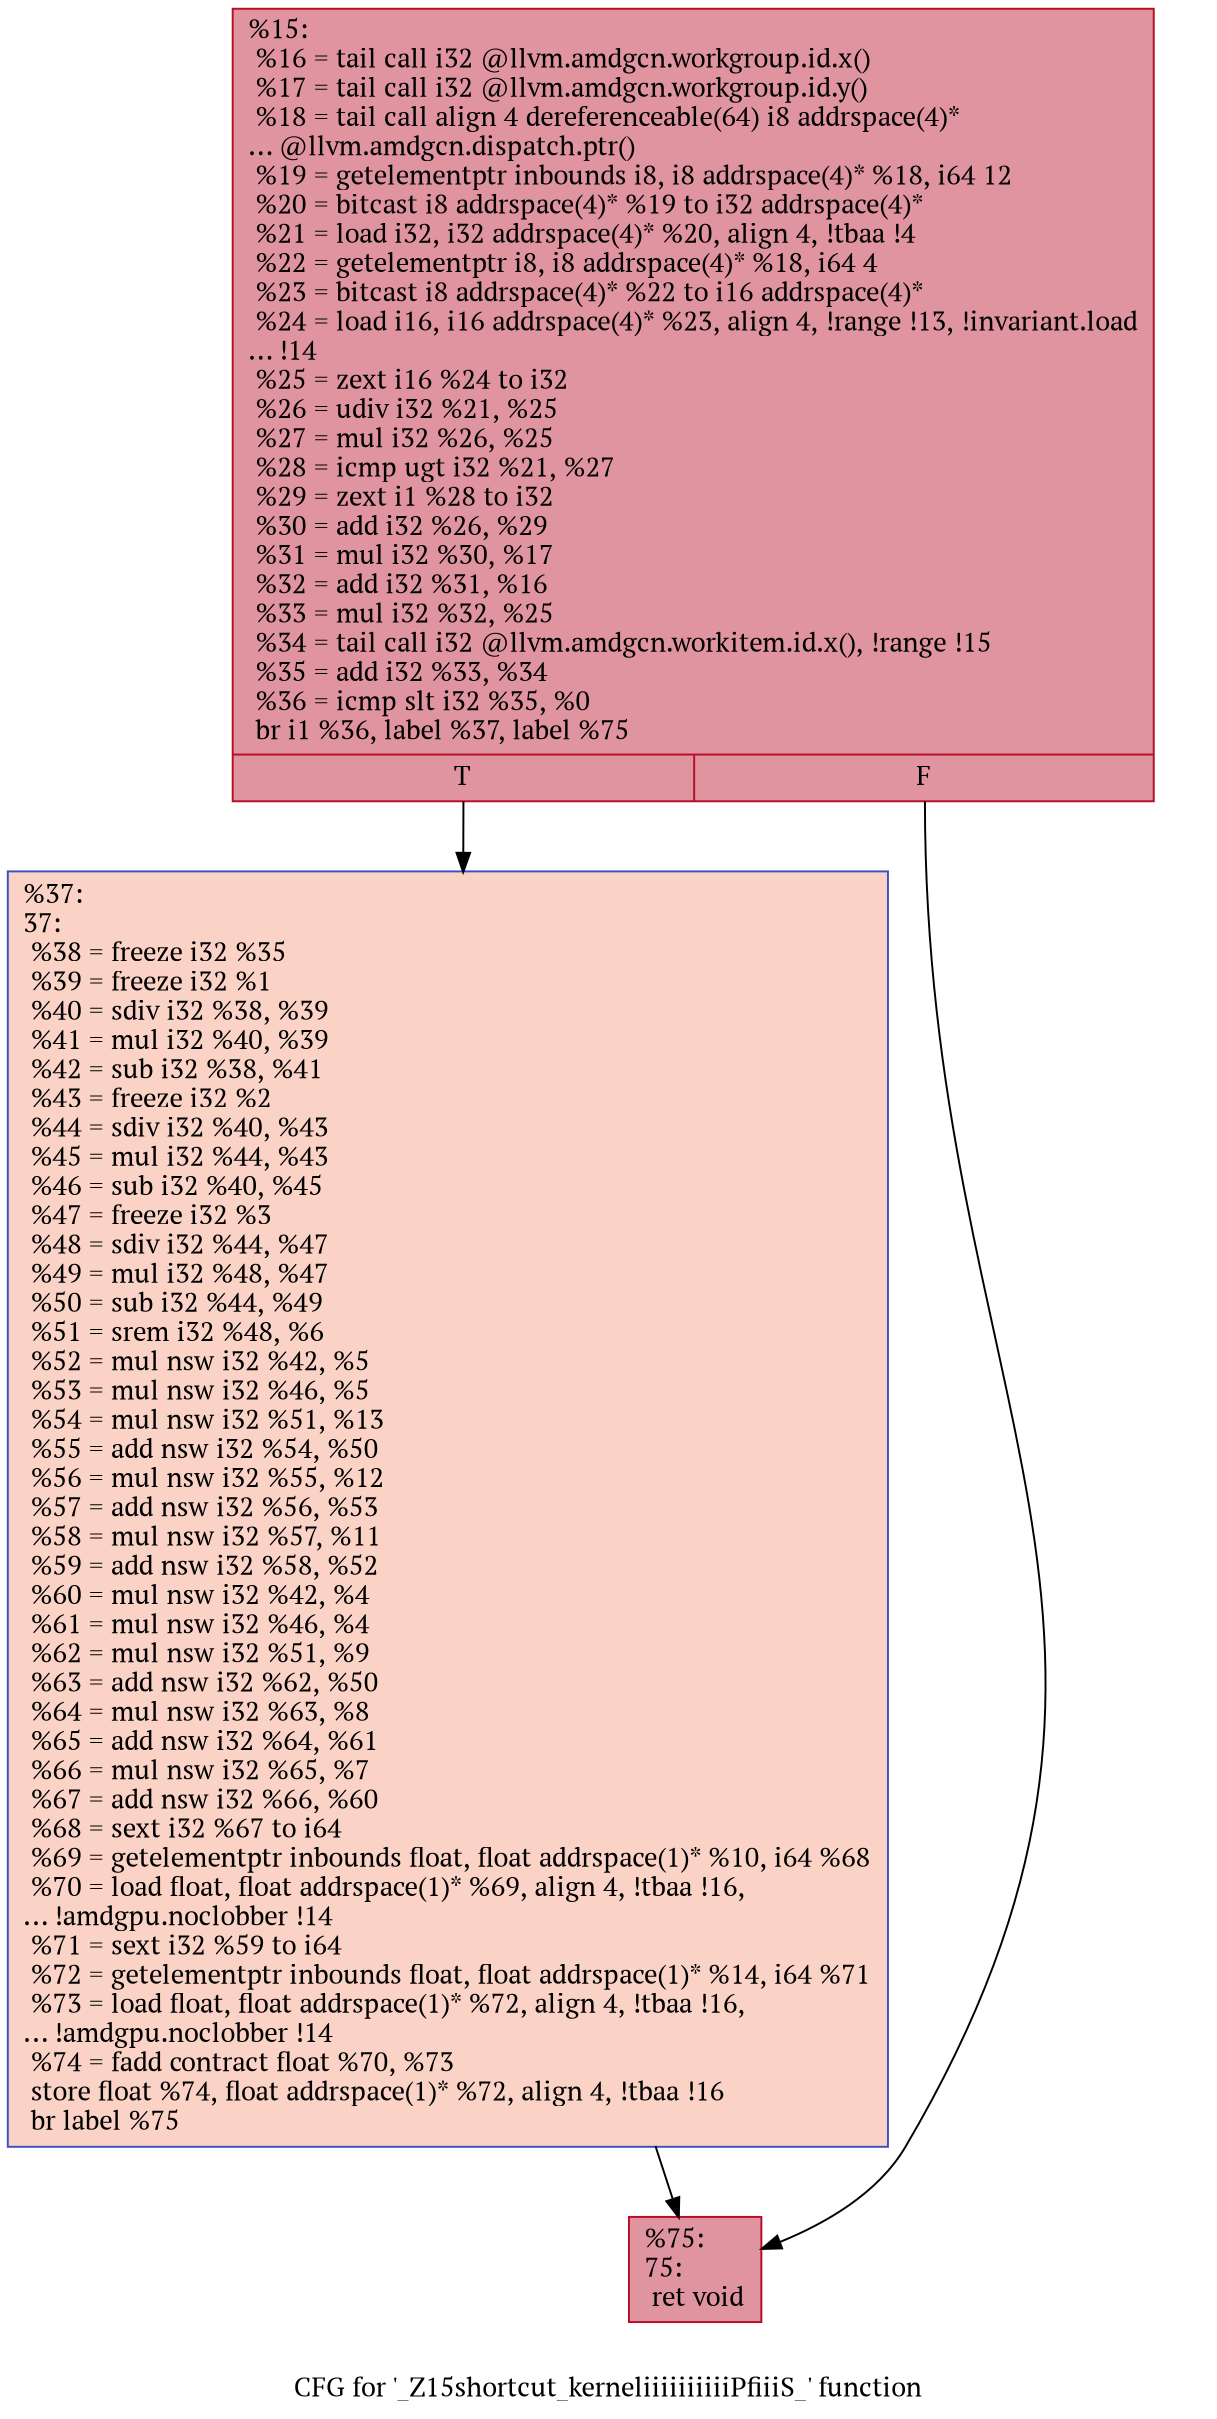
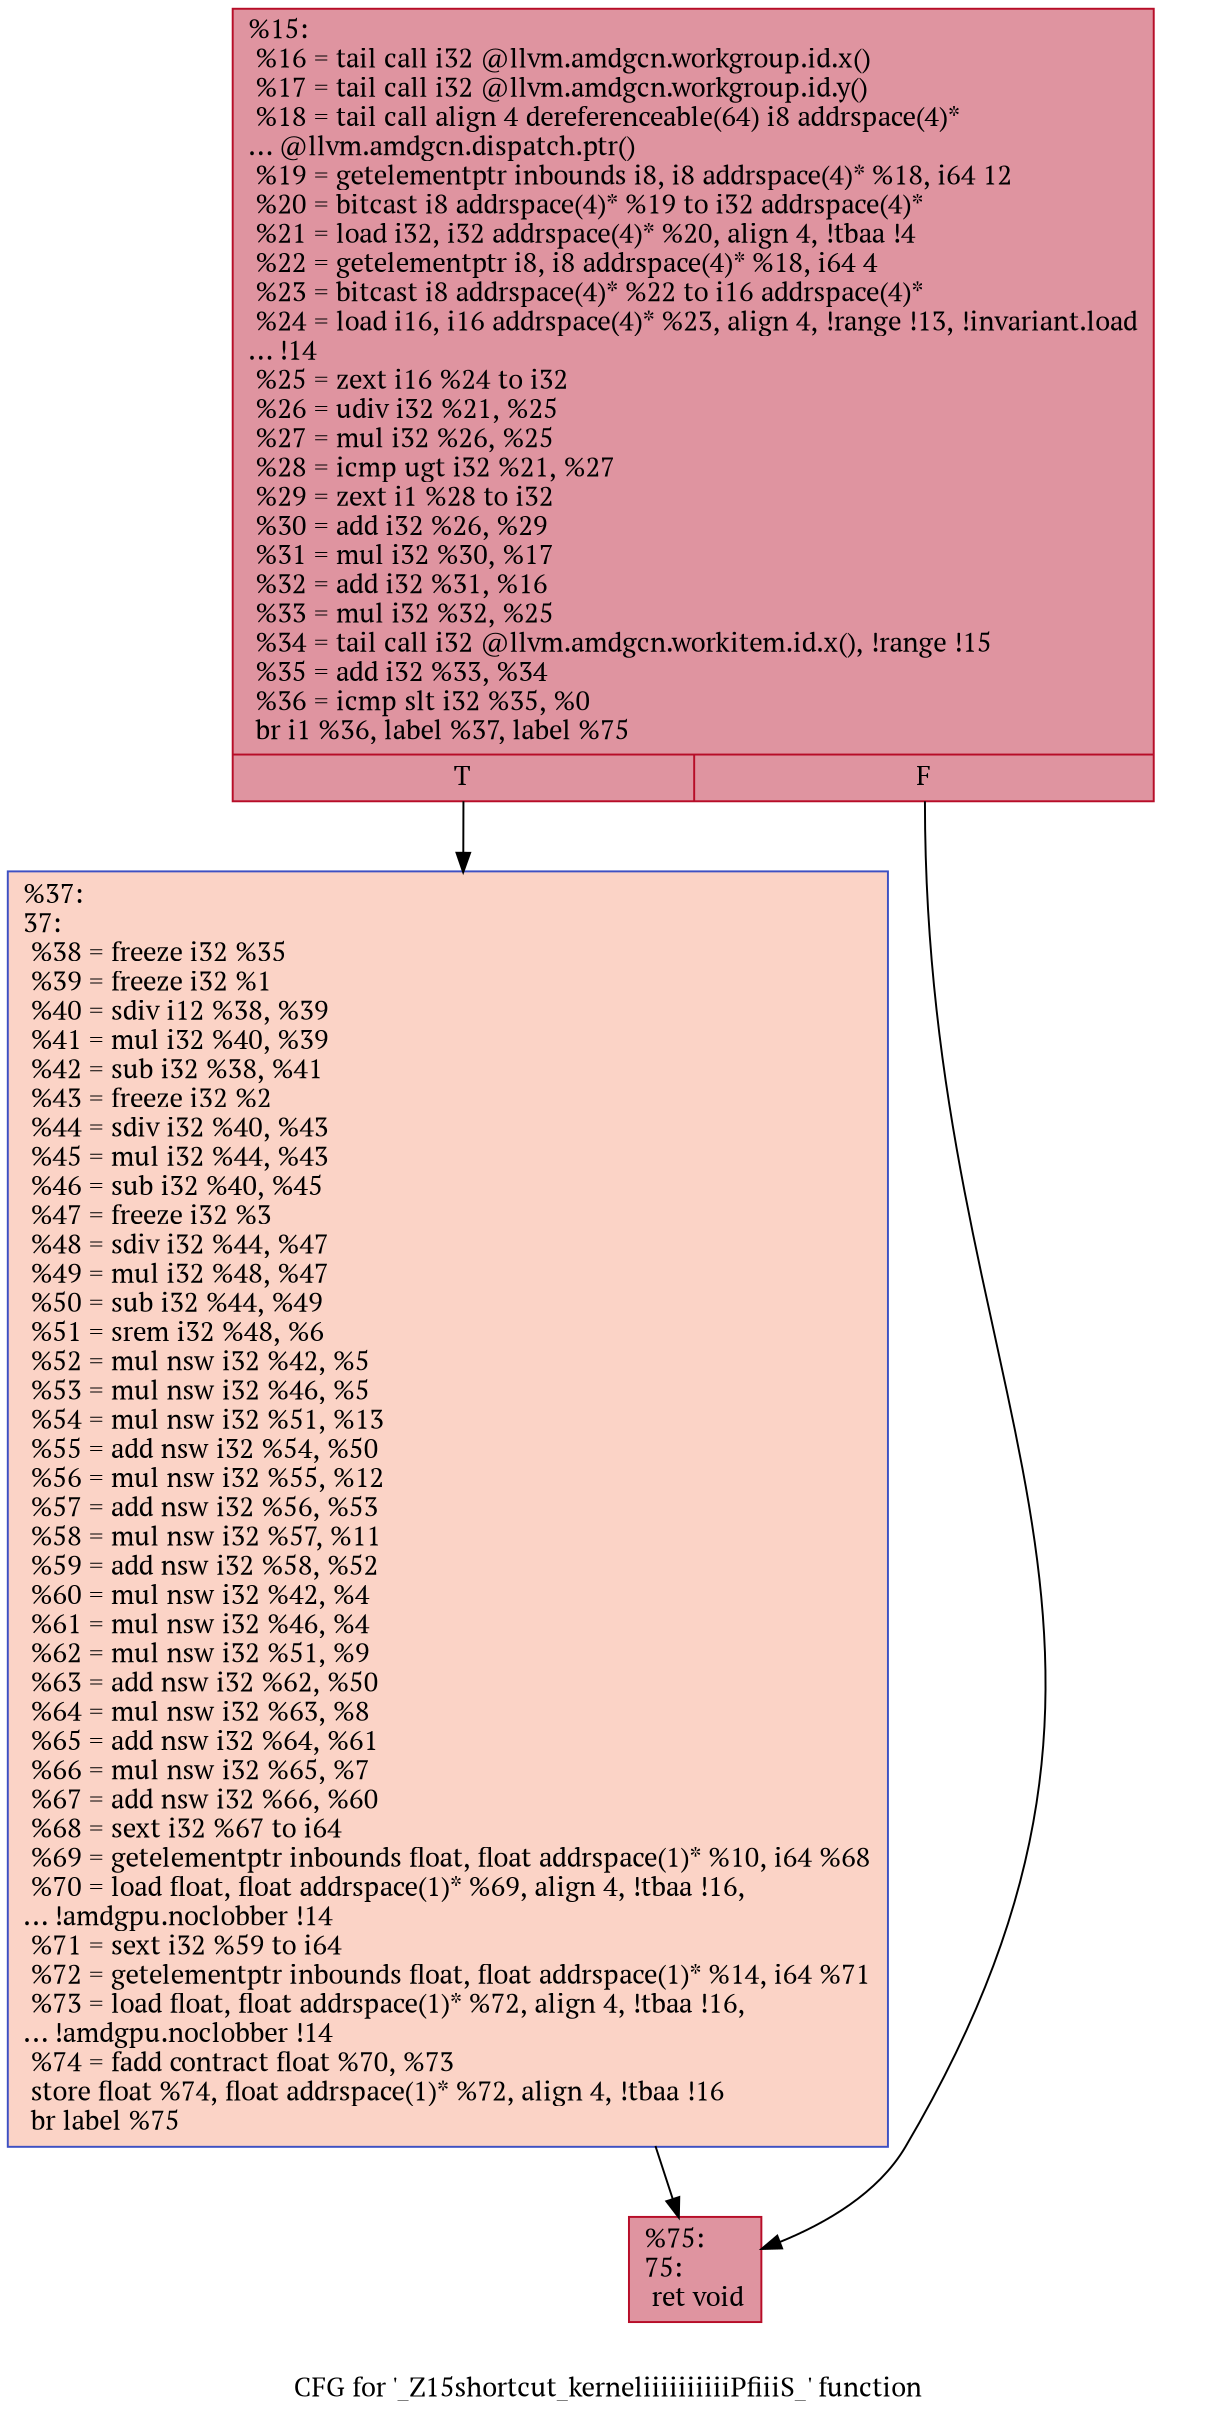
(176, 1012) -> (176, 1012)
